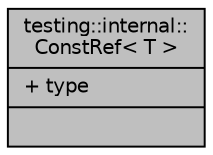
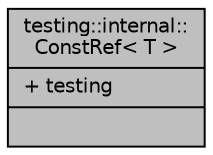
(57, 87) -> (69, 87)
